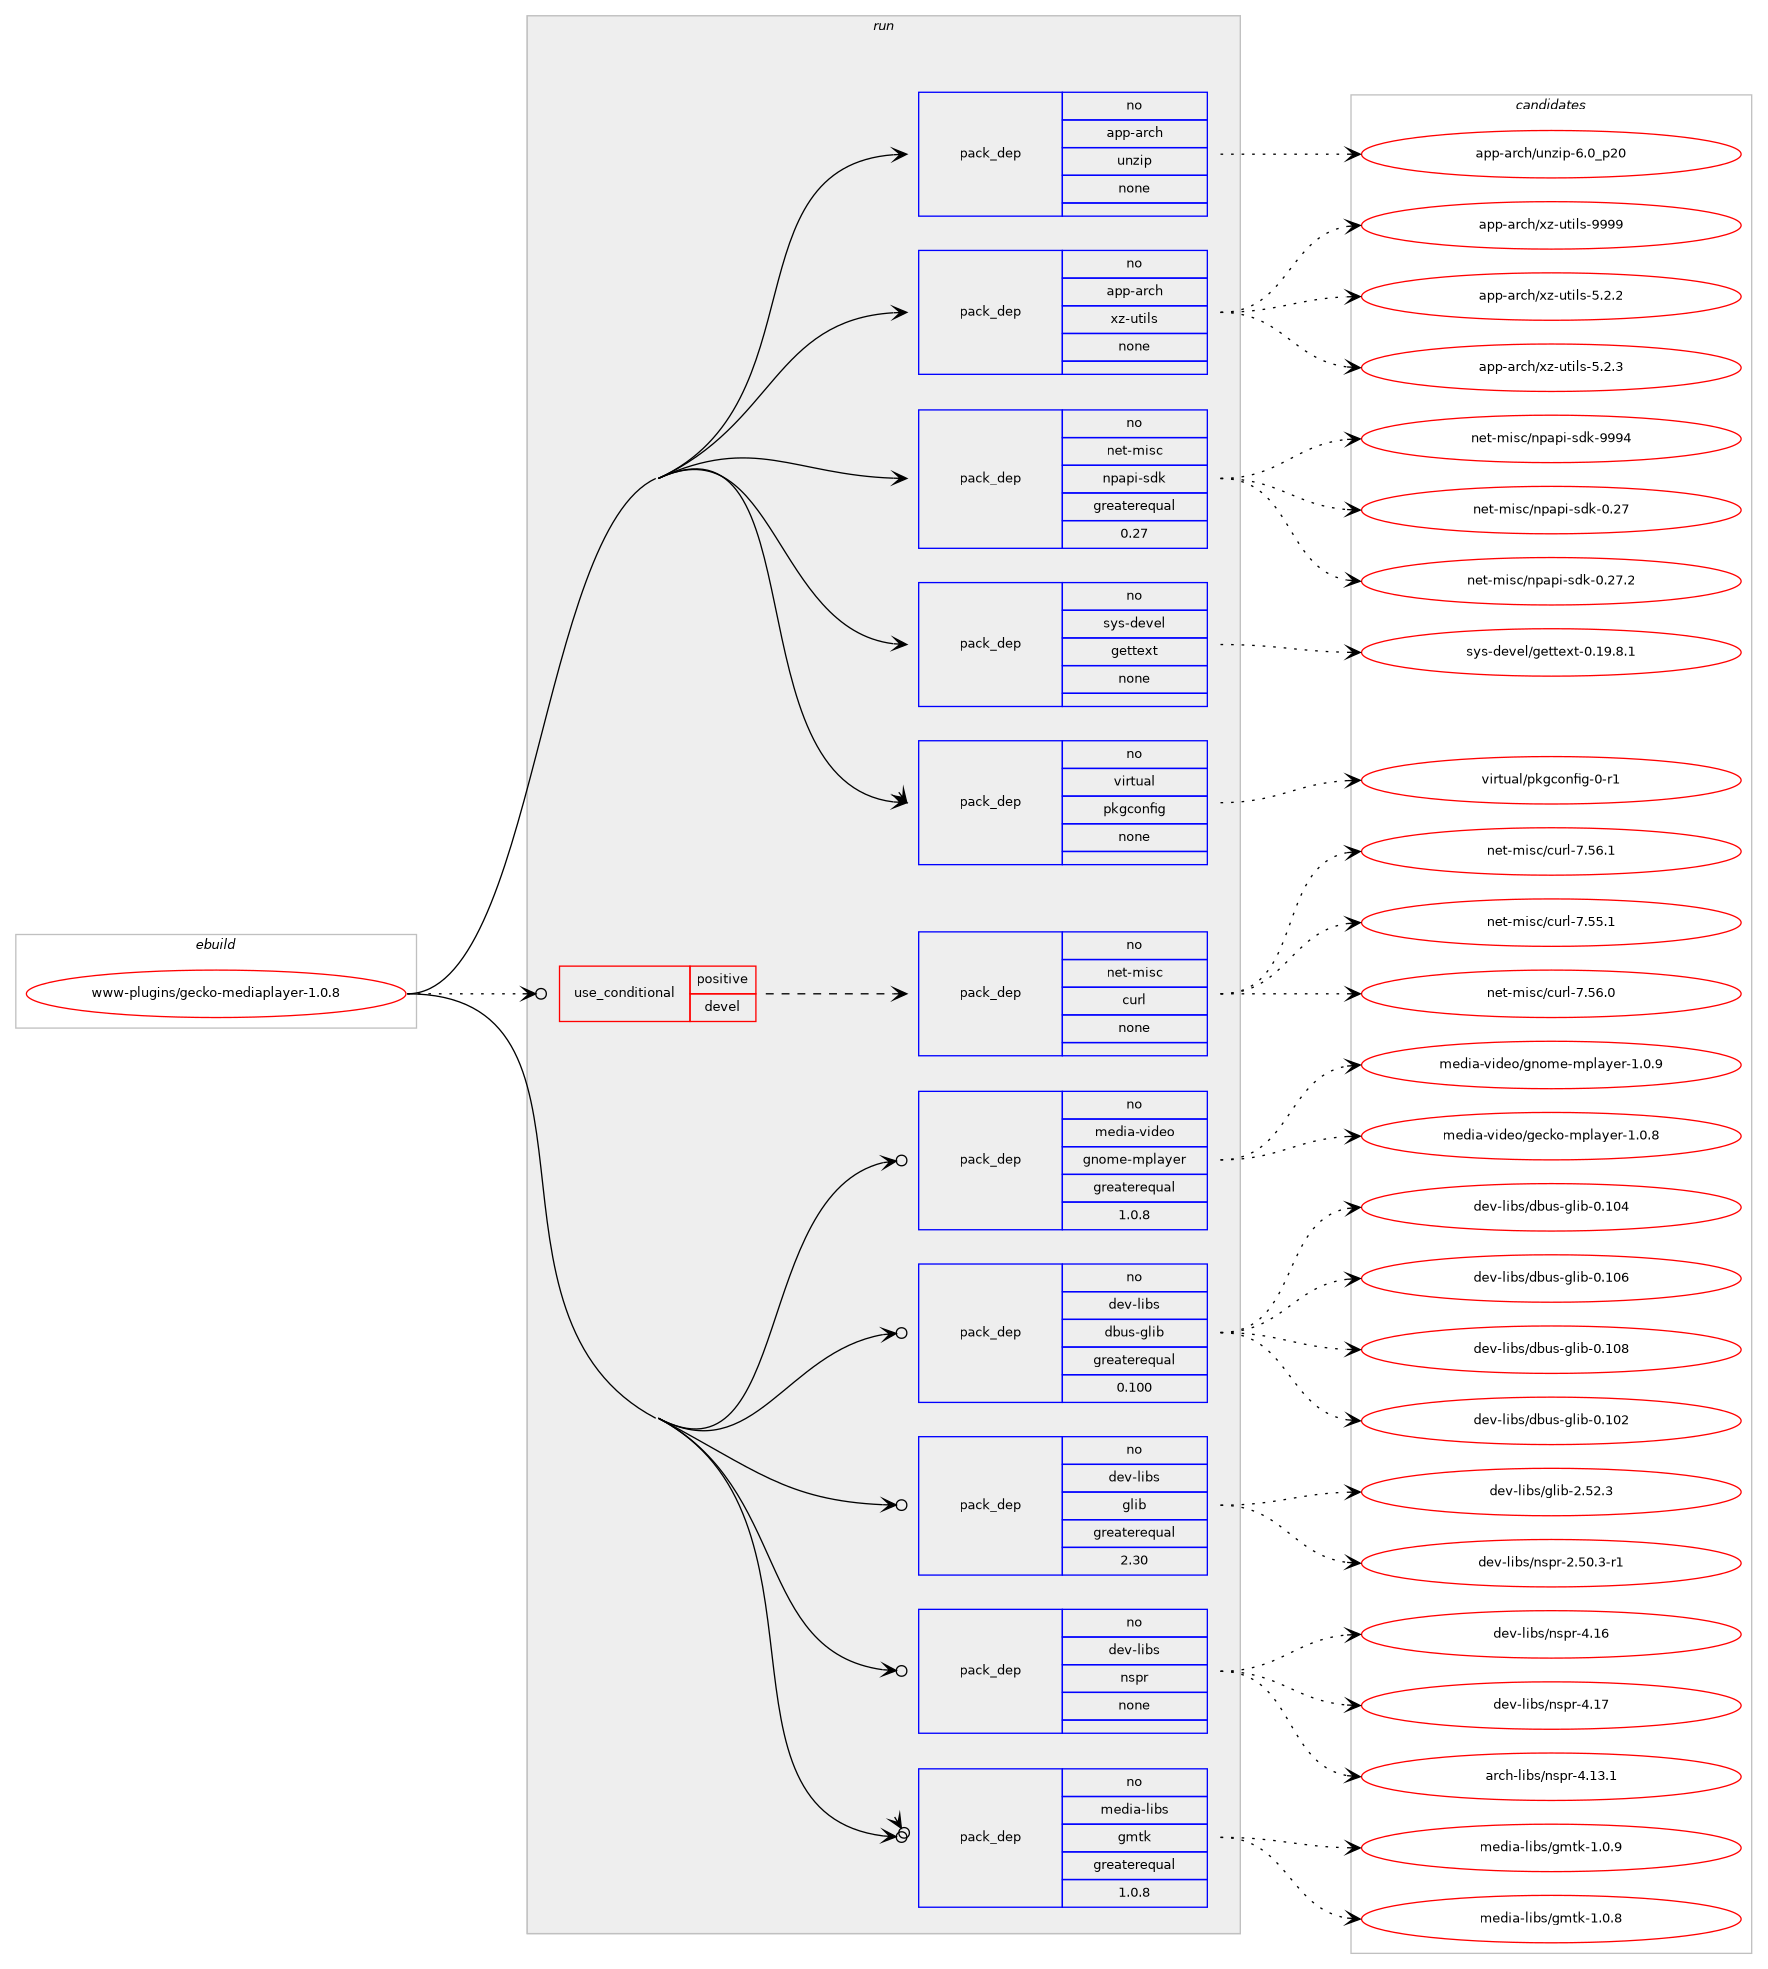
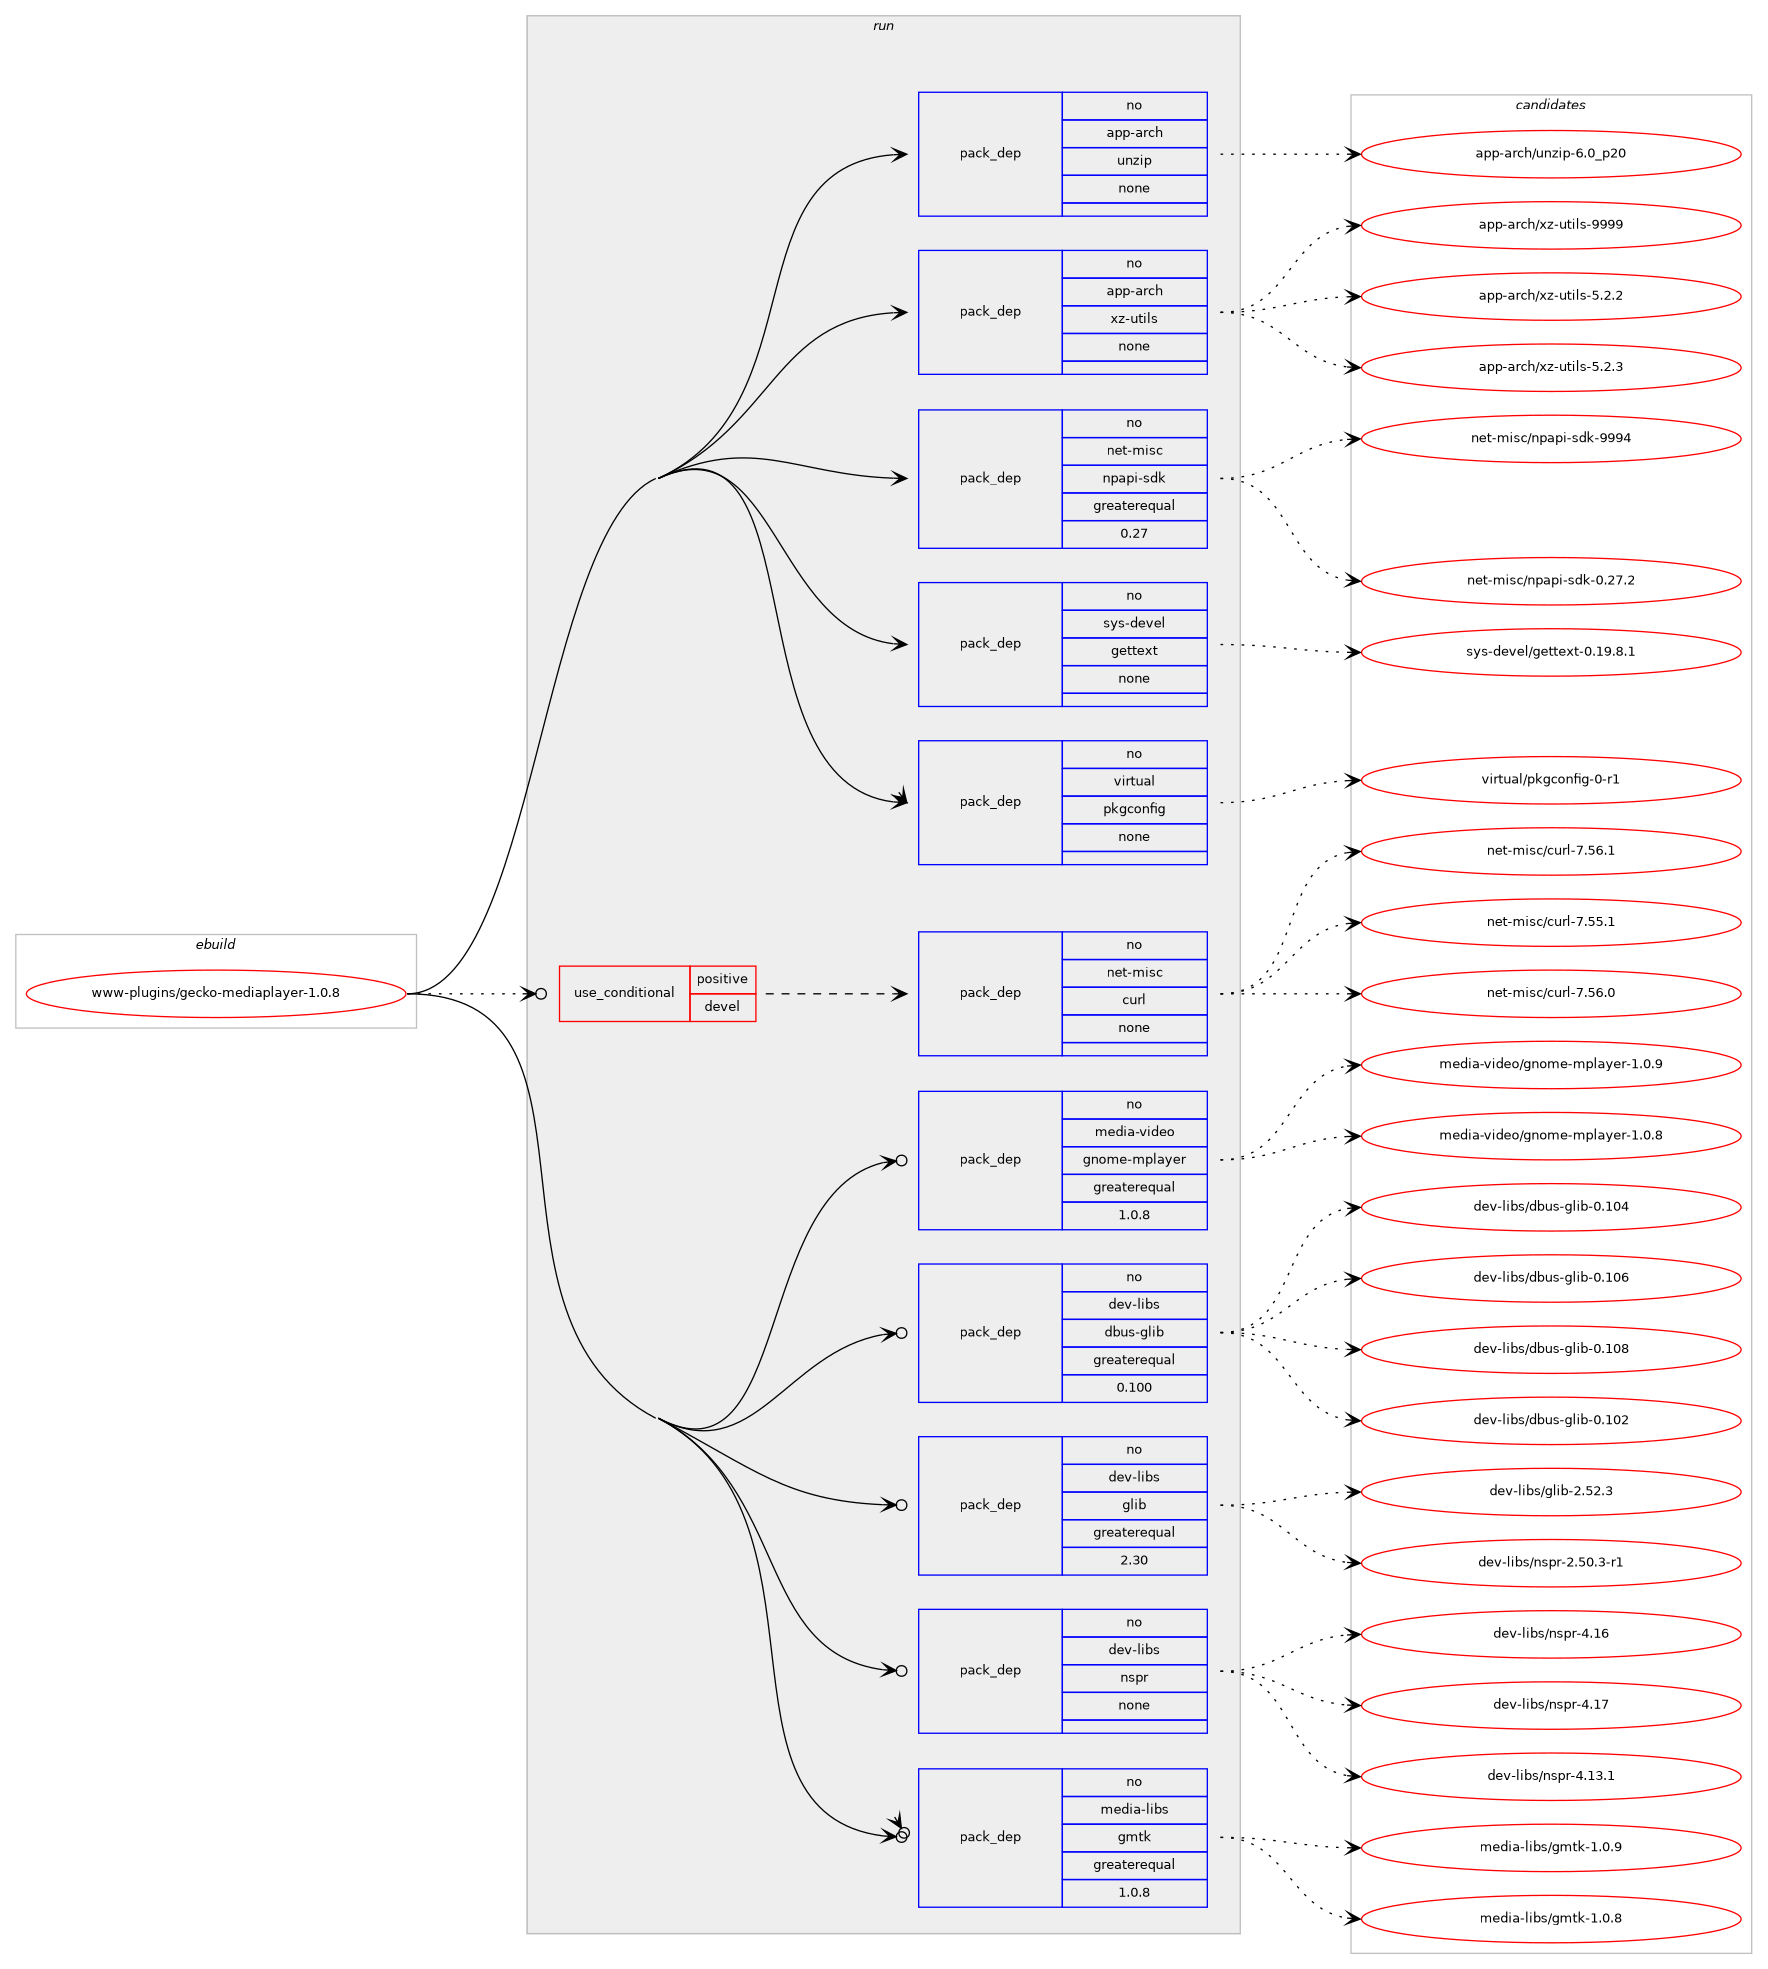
(1551, 510) -> none
(1551, 1136) -> (1551, 1136)
(1551, 1777) -> (1551, 1777)
